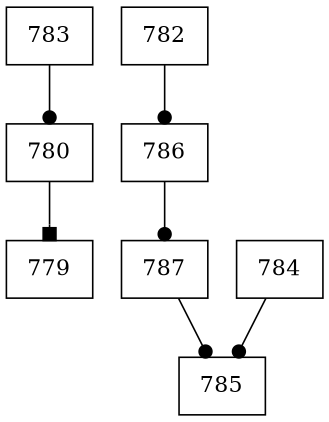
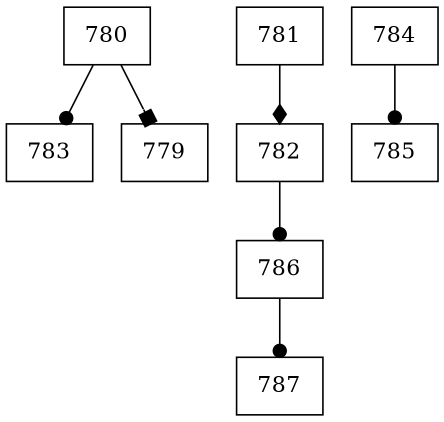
none -> (280, 36)
(50, 88) -> (81, 89)
(191, 322) -> none
